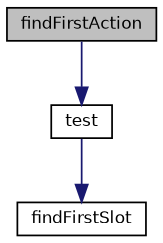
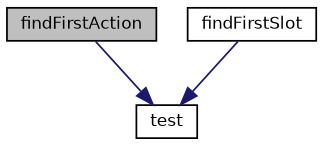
(82, 162) -> (215, 67)
